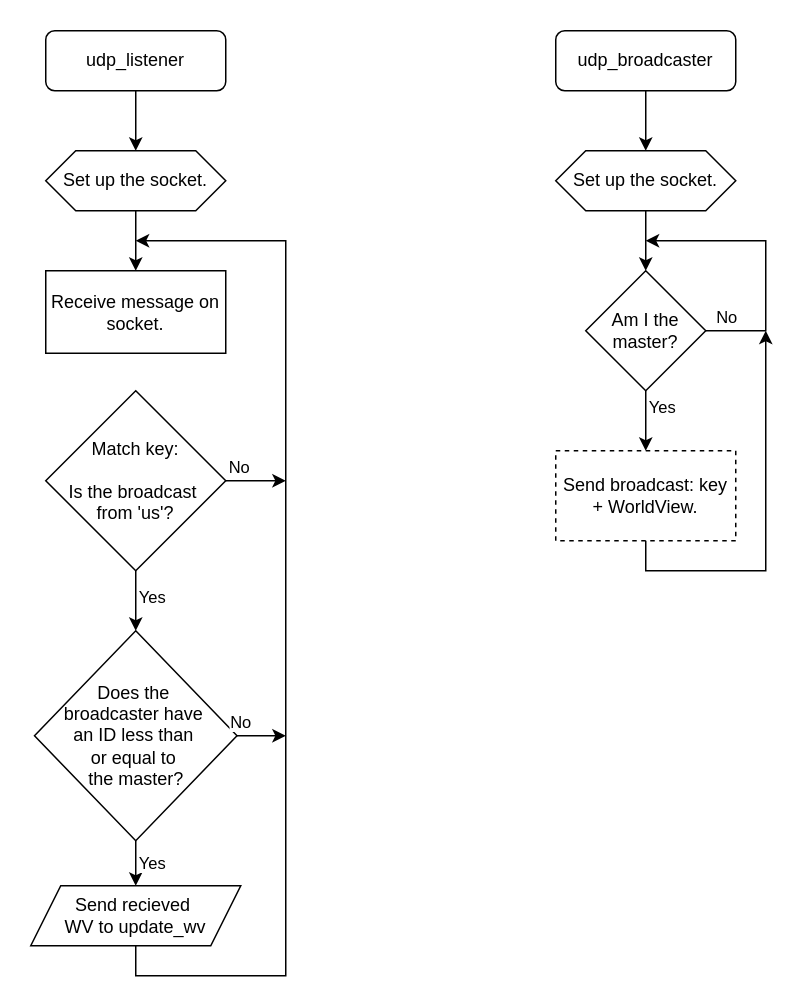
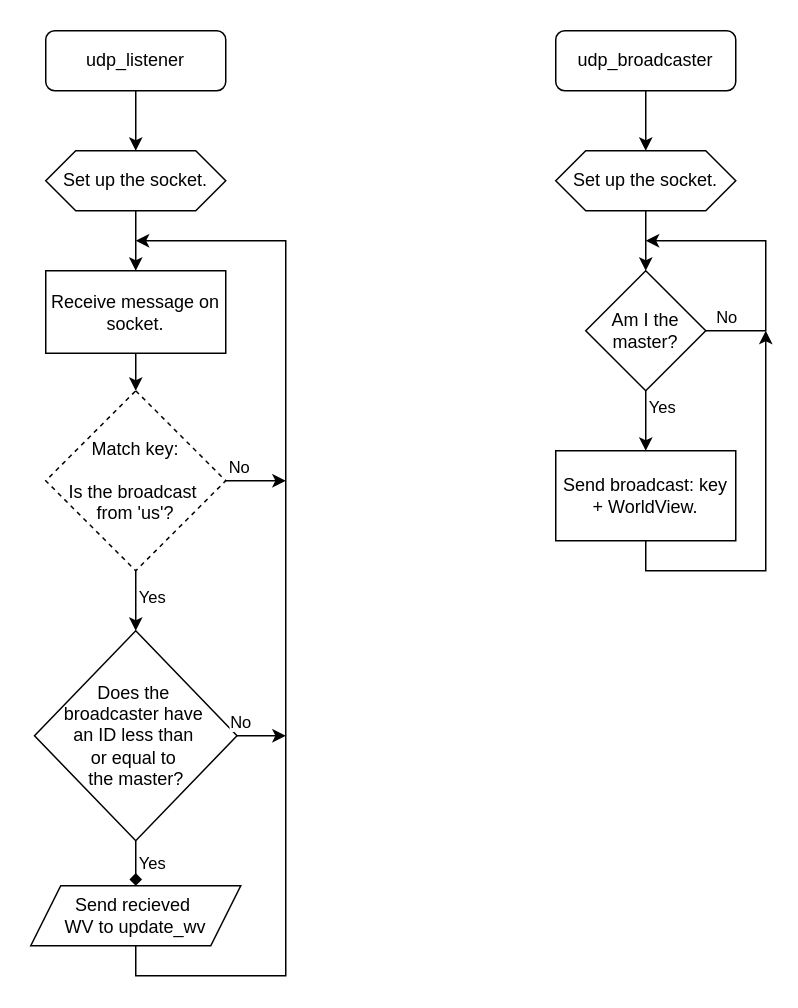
none -> (136, 367)
(136, 481) -> (136, 481)
(646, 496) -> (646, 496)
(136, 874) -> (136, 873)
